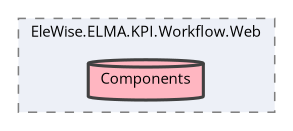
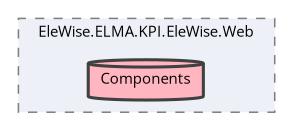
(147, 33) -> (147, 33)
